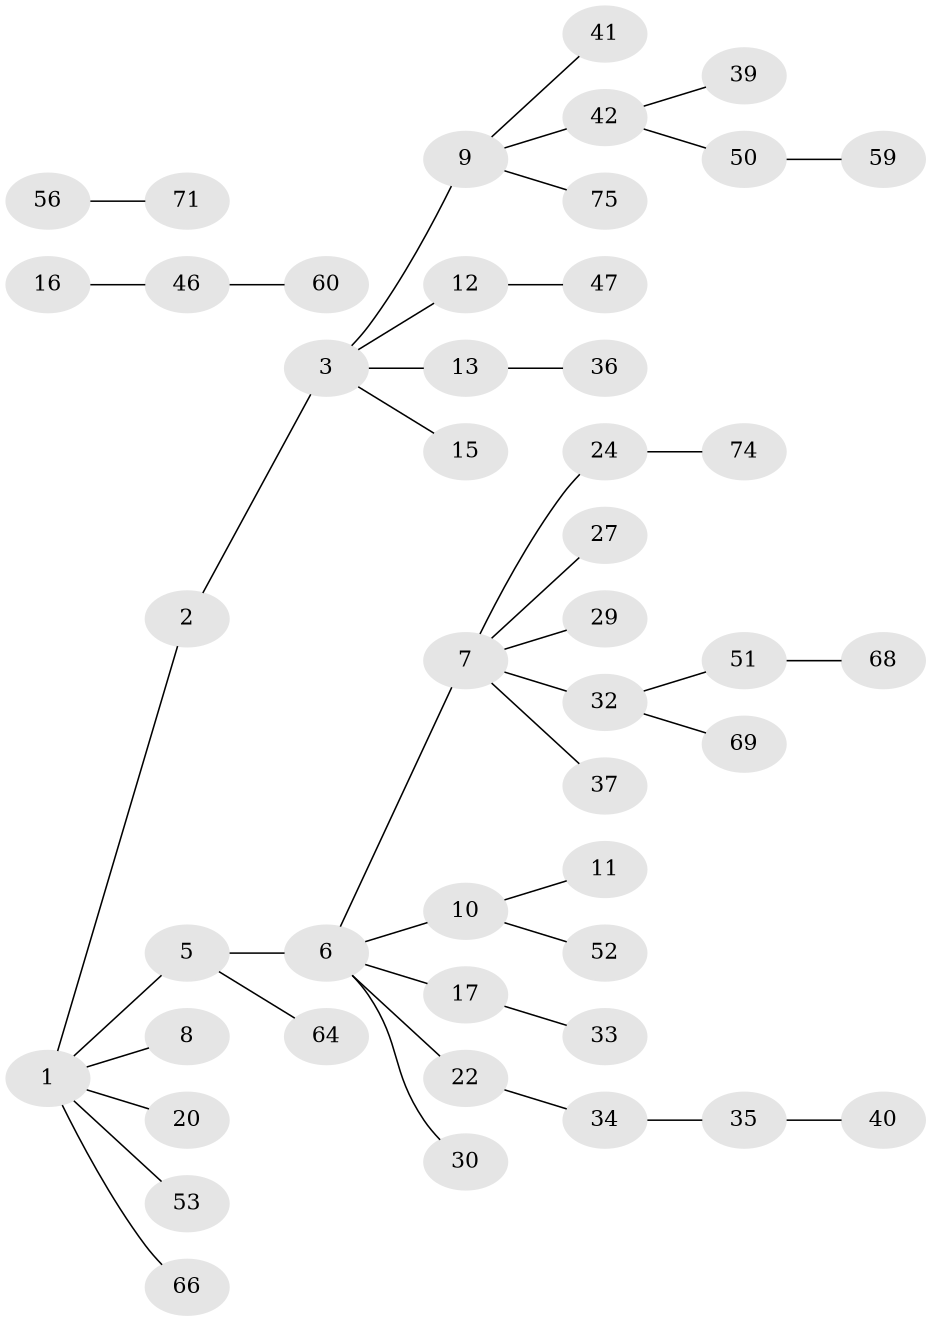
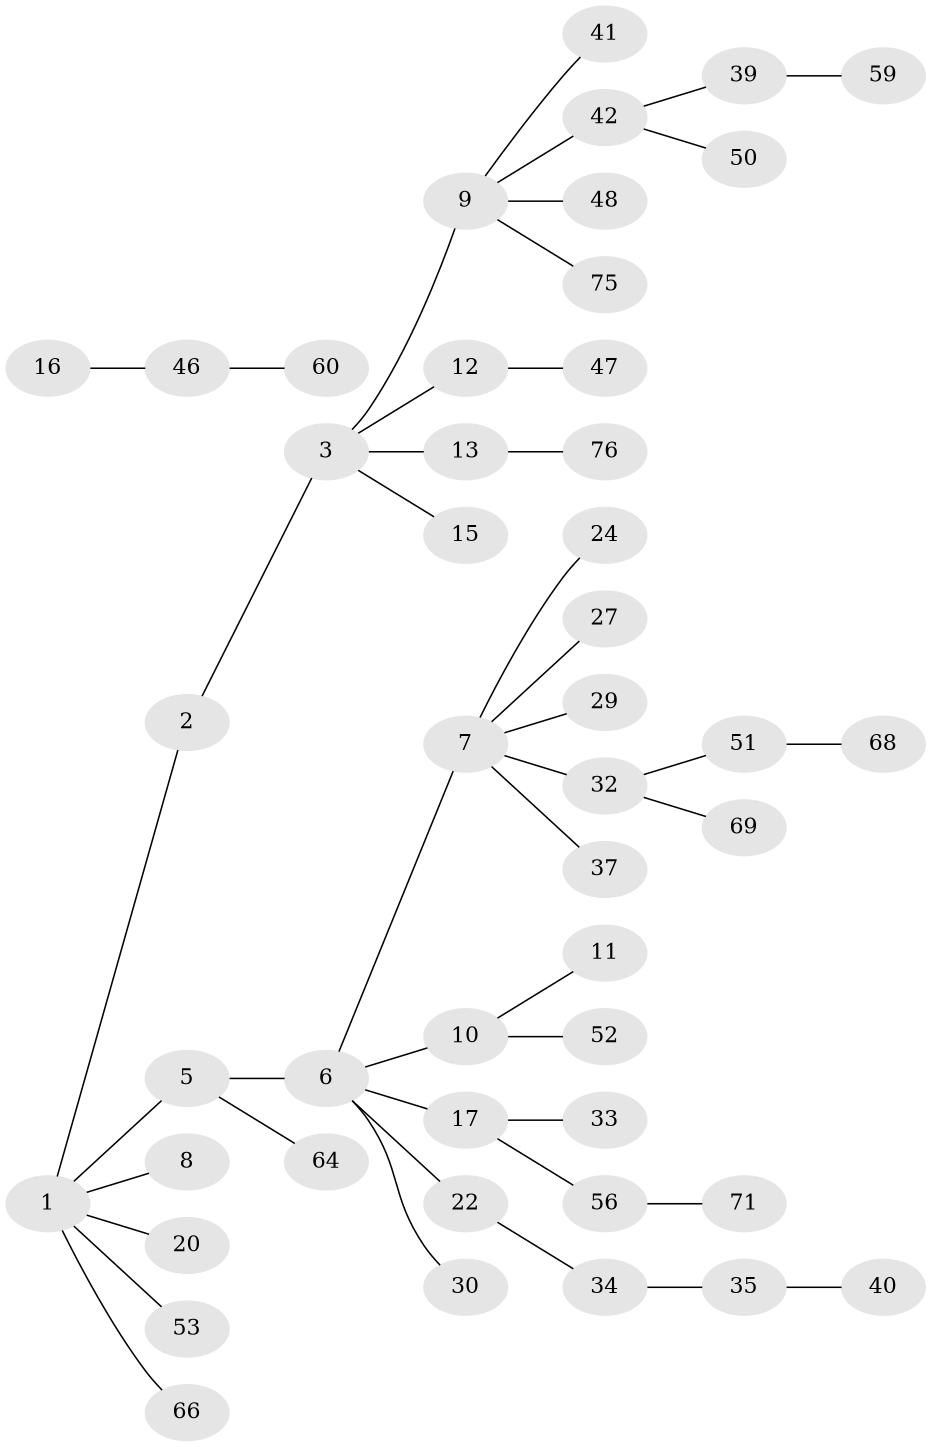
(814, 159) -> (814, 76)
none -> (605, 201)
(605, 368) -> (605, 452)
(744, 452) -> none
none -> (535, 1162)
